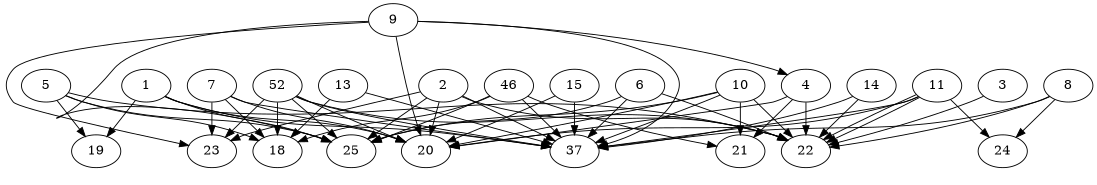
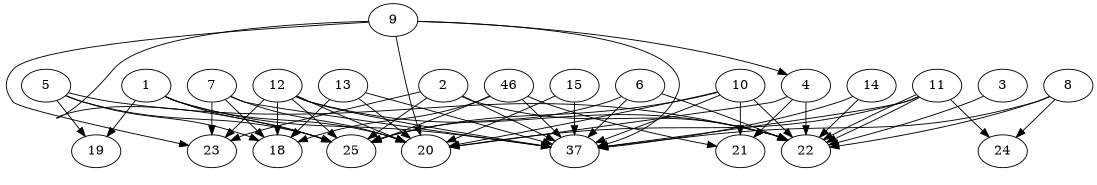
(278, 86) -> (278, 86)
(436, 114) -> (381, 116)
